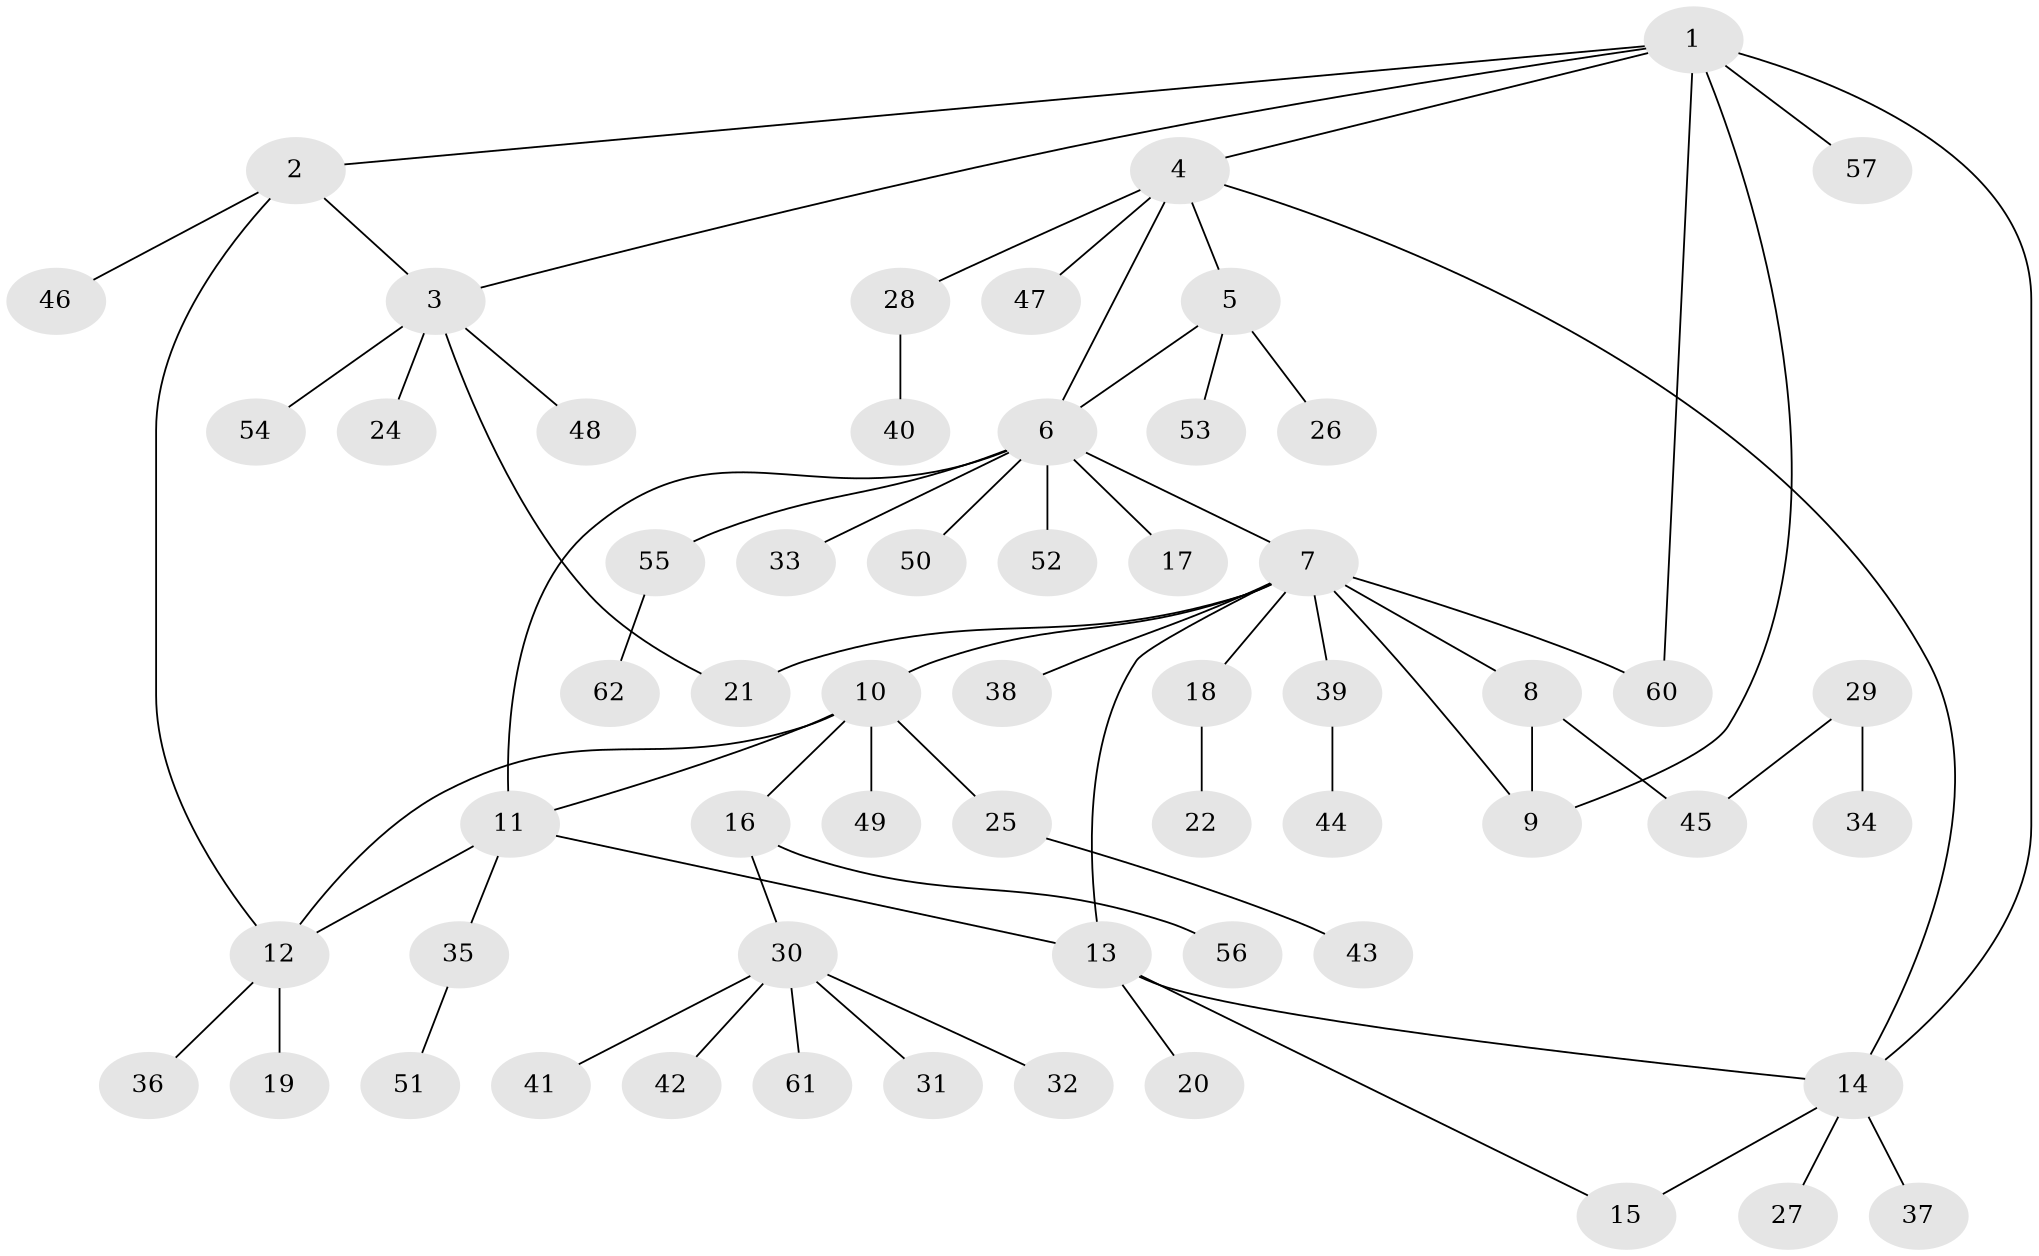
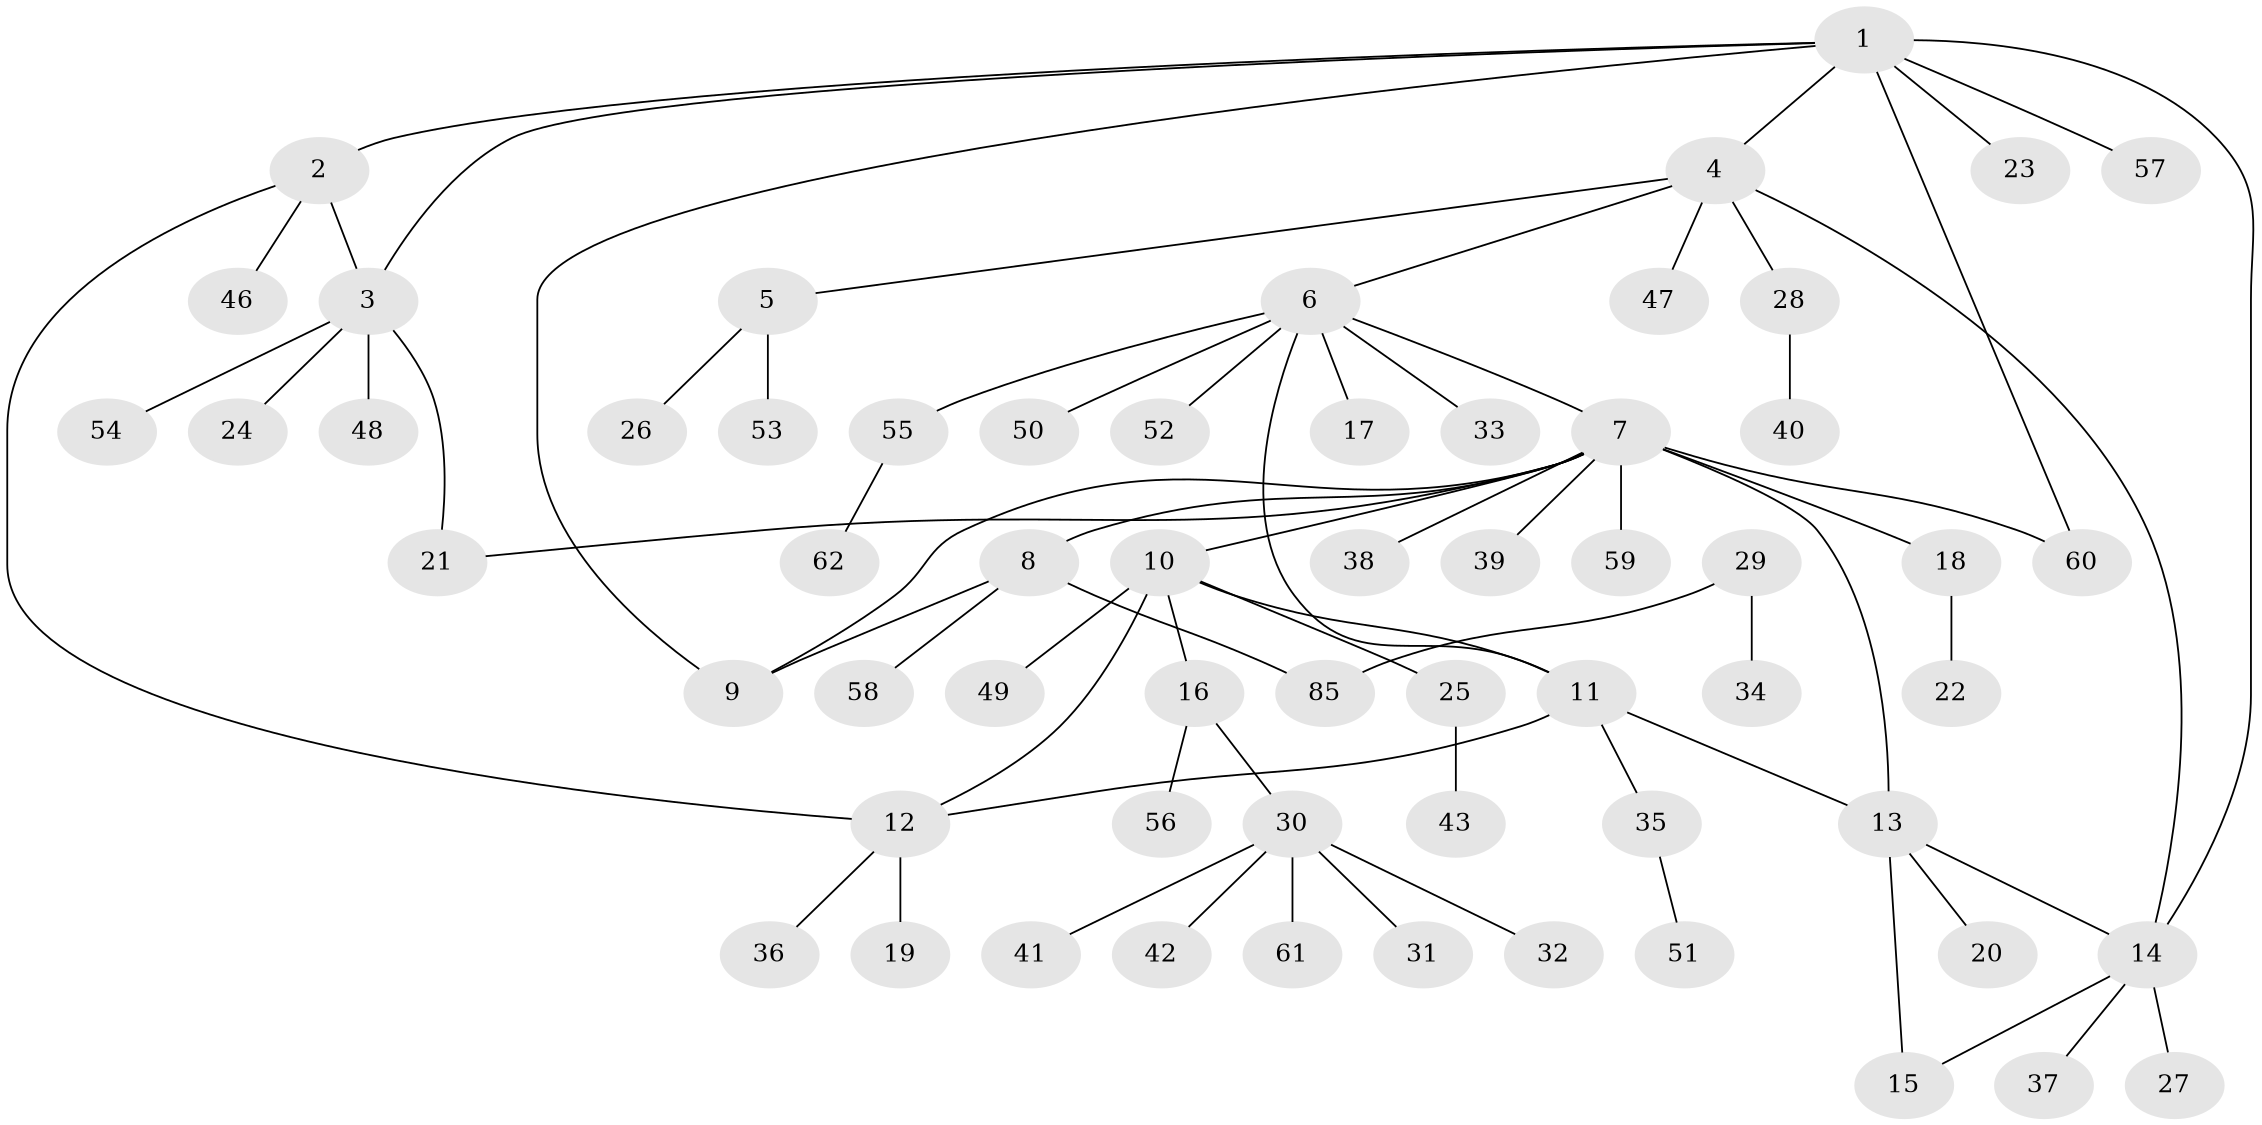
none -> (2020, 171)
(1139, 367) -> none
none -> (1621, 563)
none -> (864, 693)
(1332, 824) -> none
(1697, 824) -> (1325, 693)
